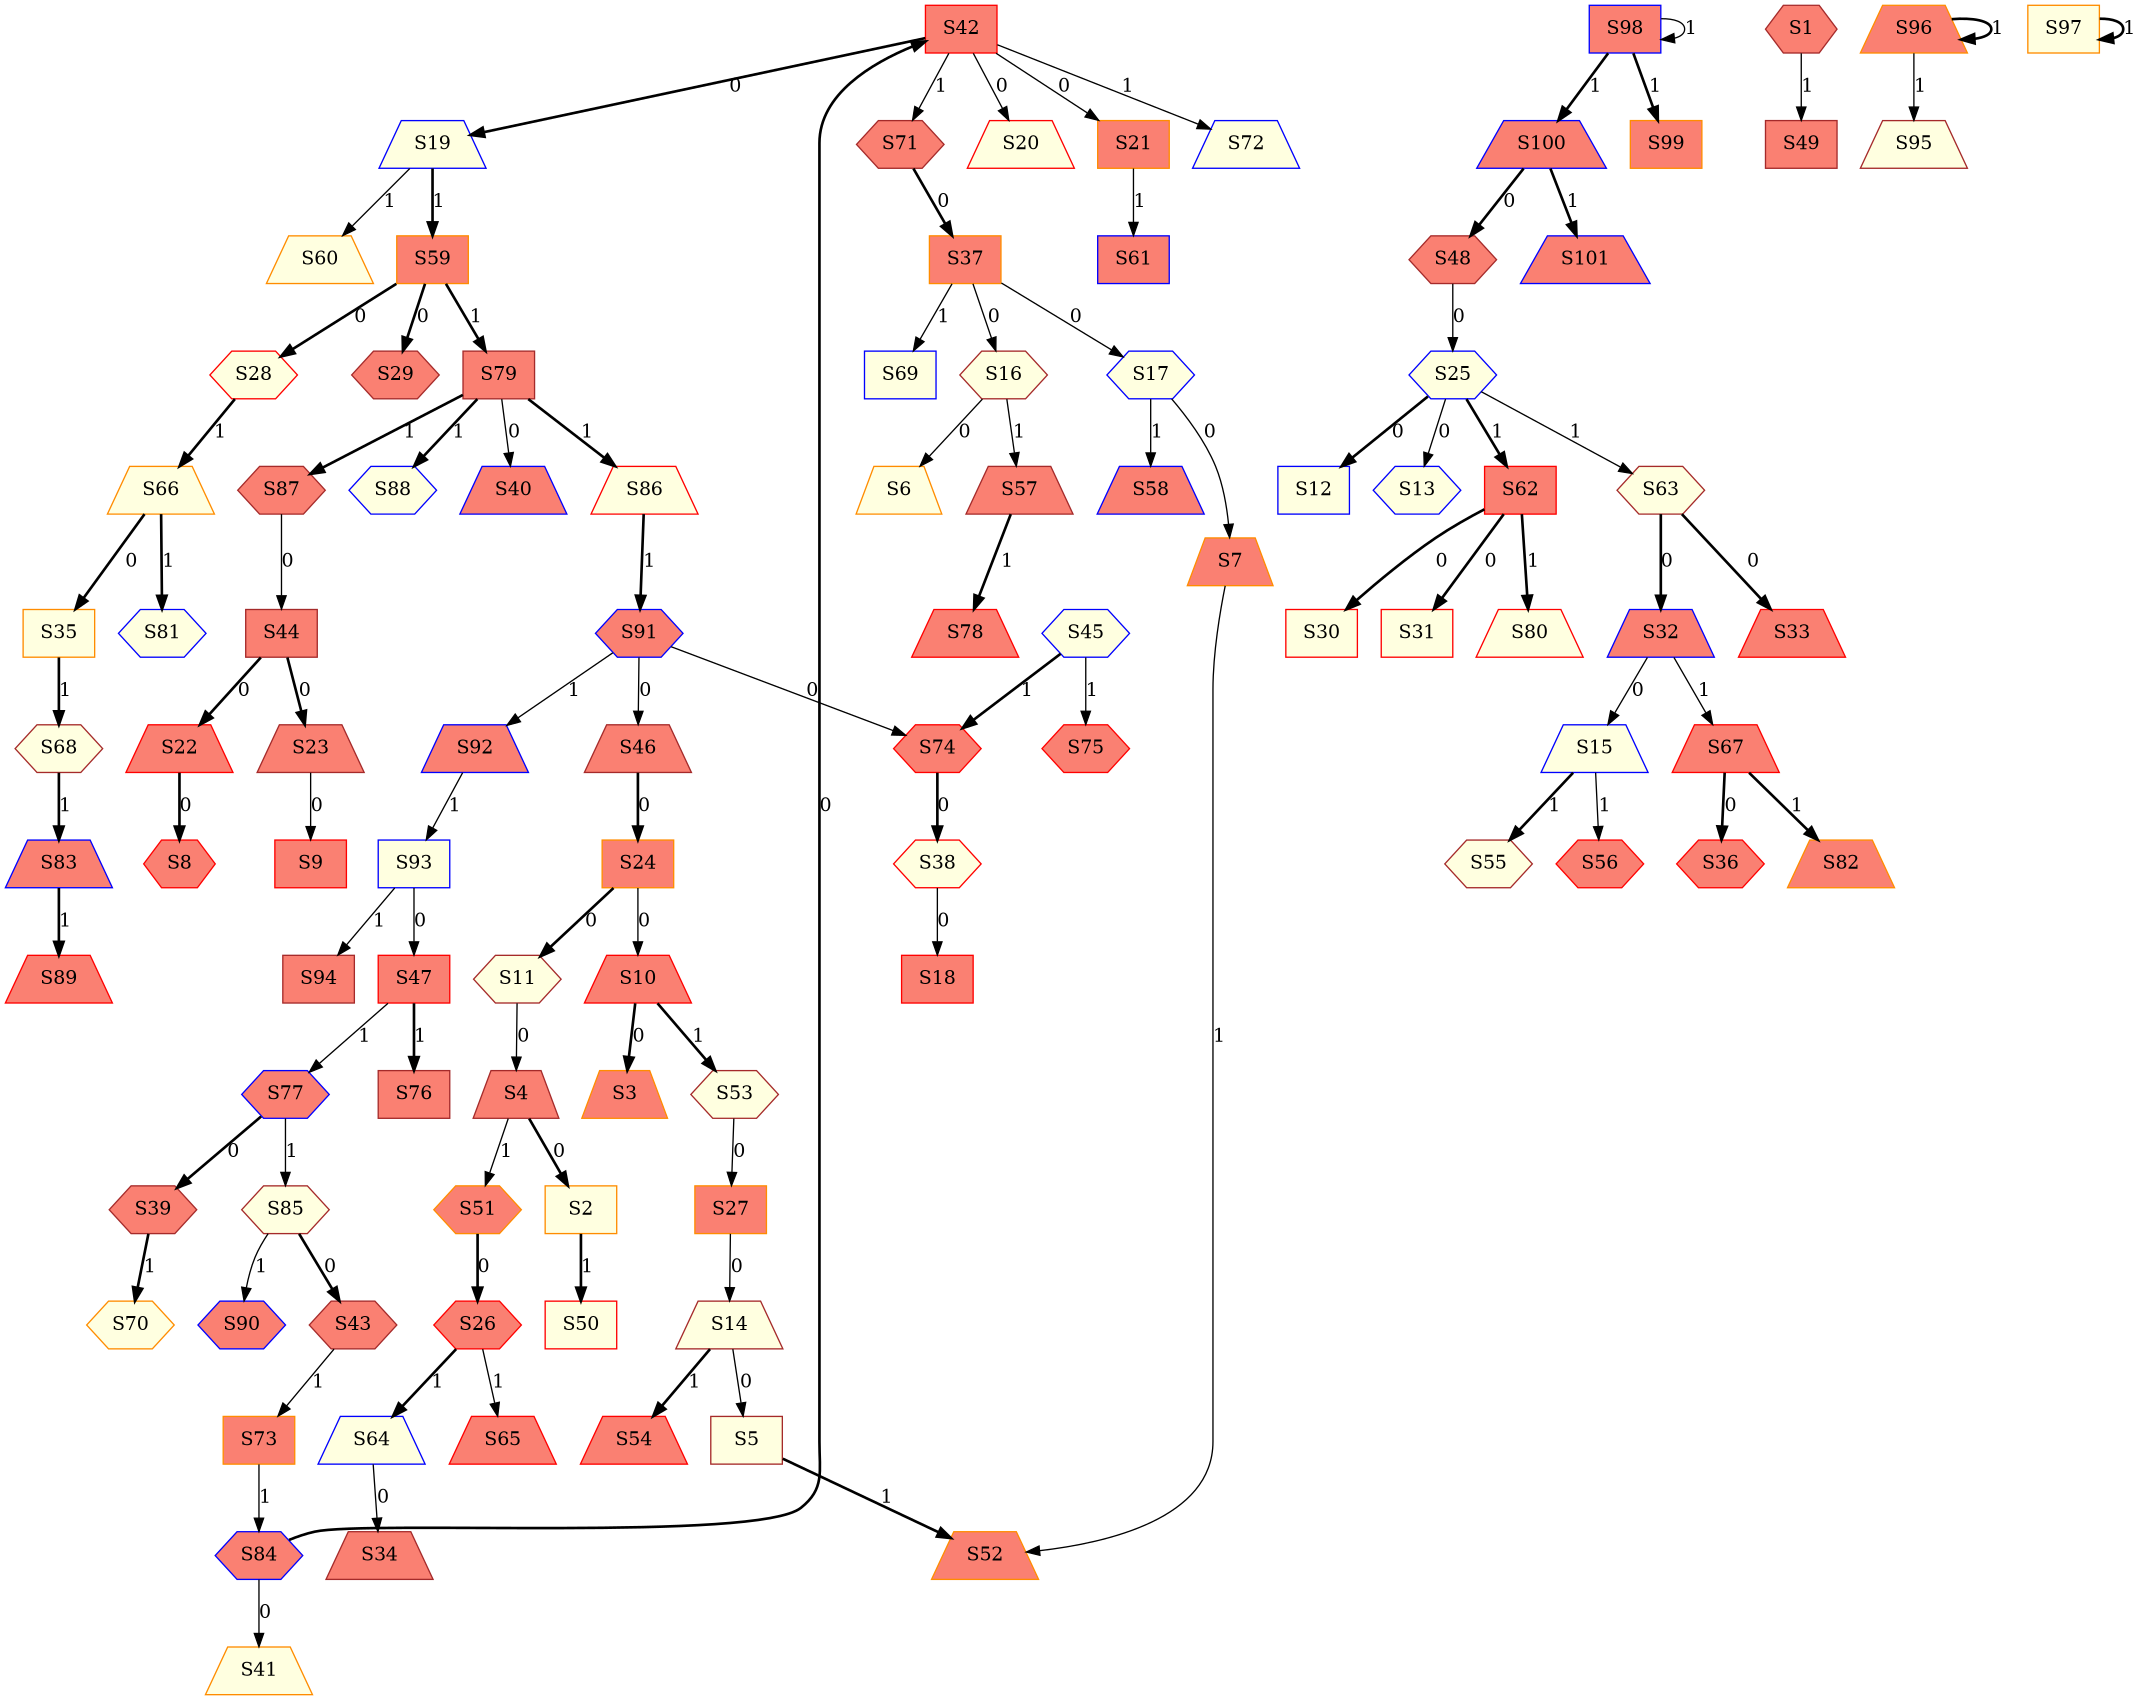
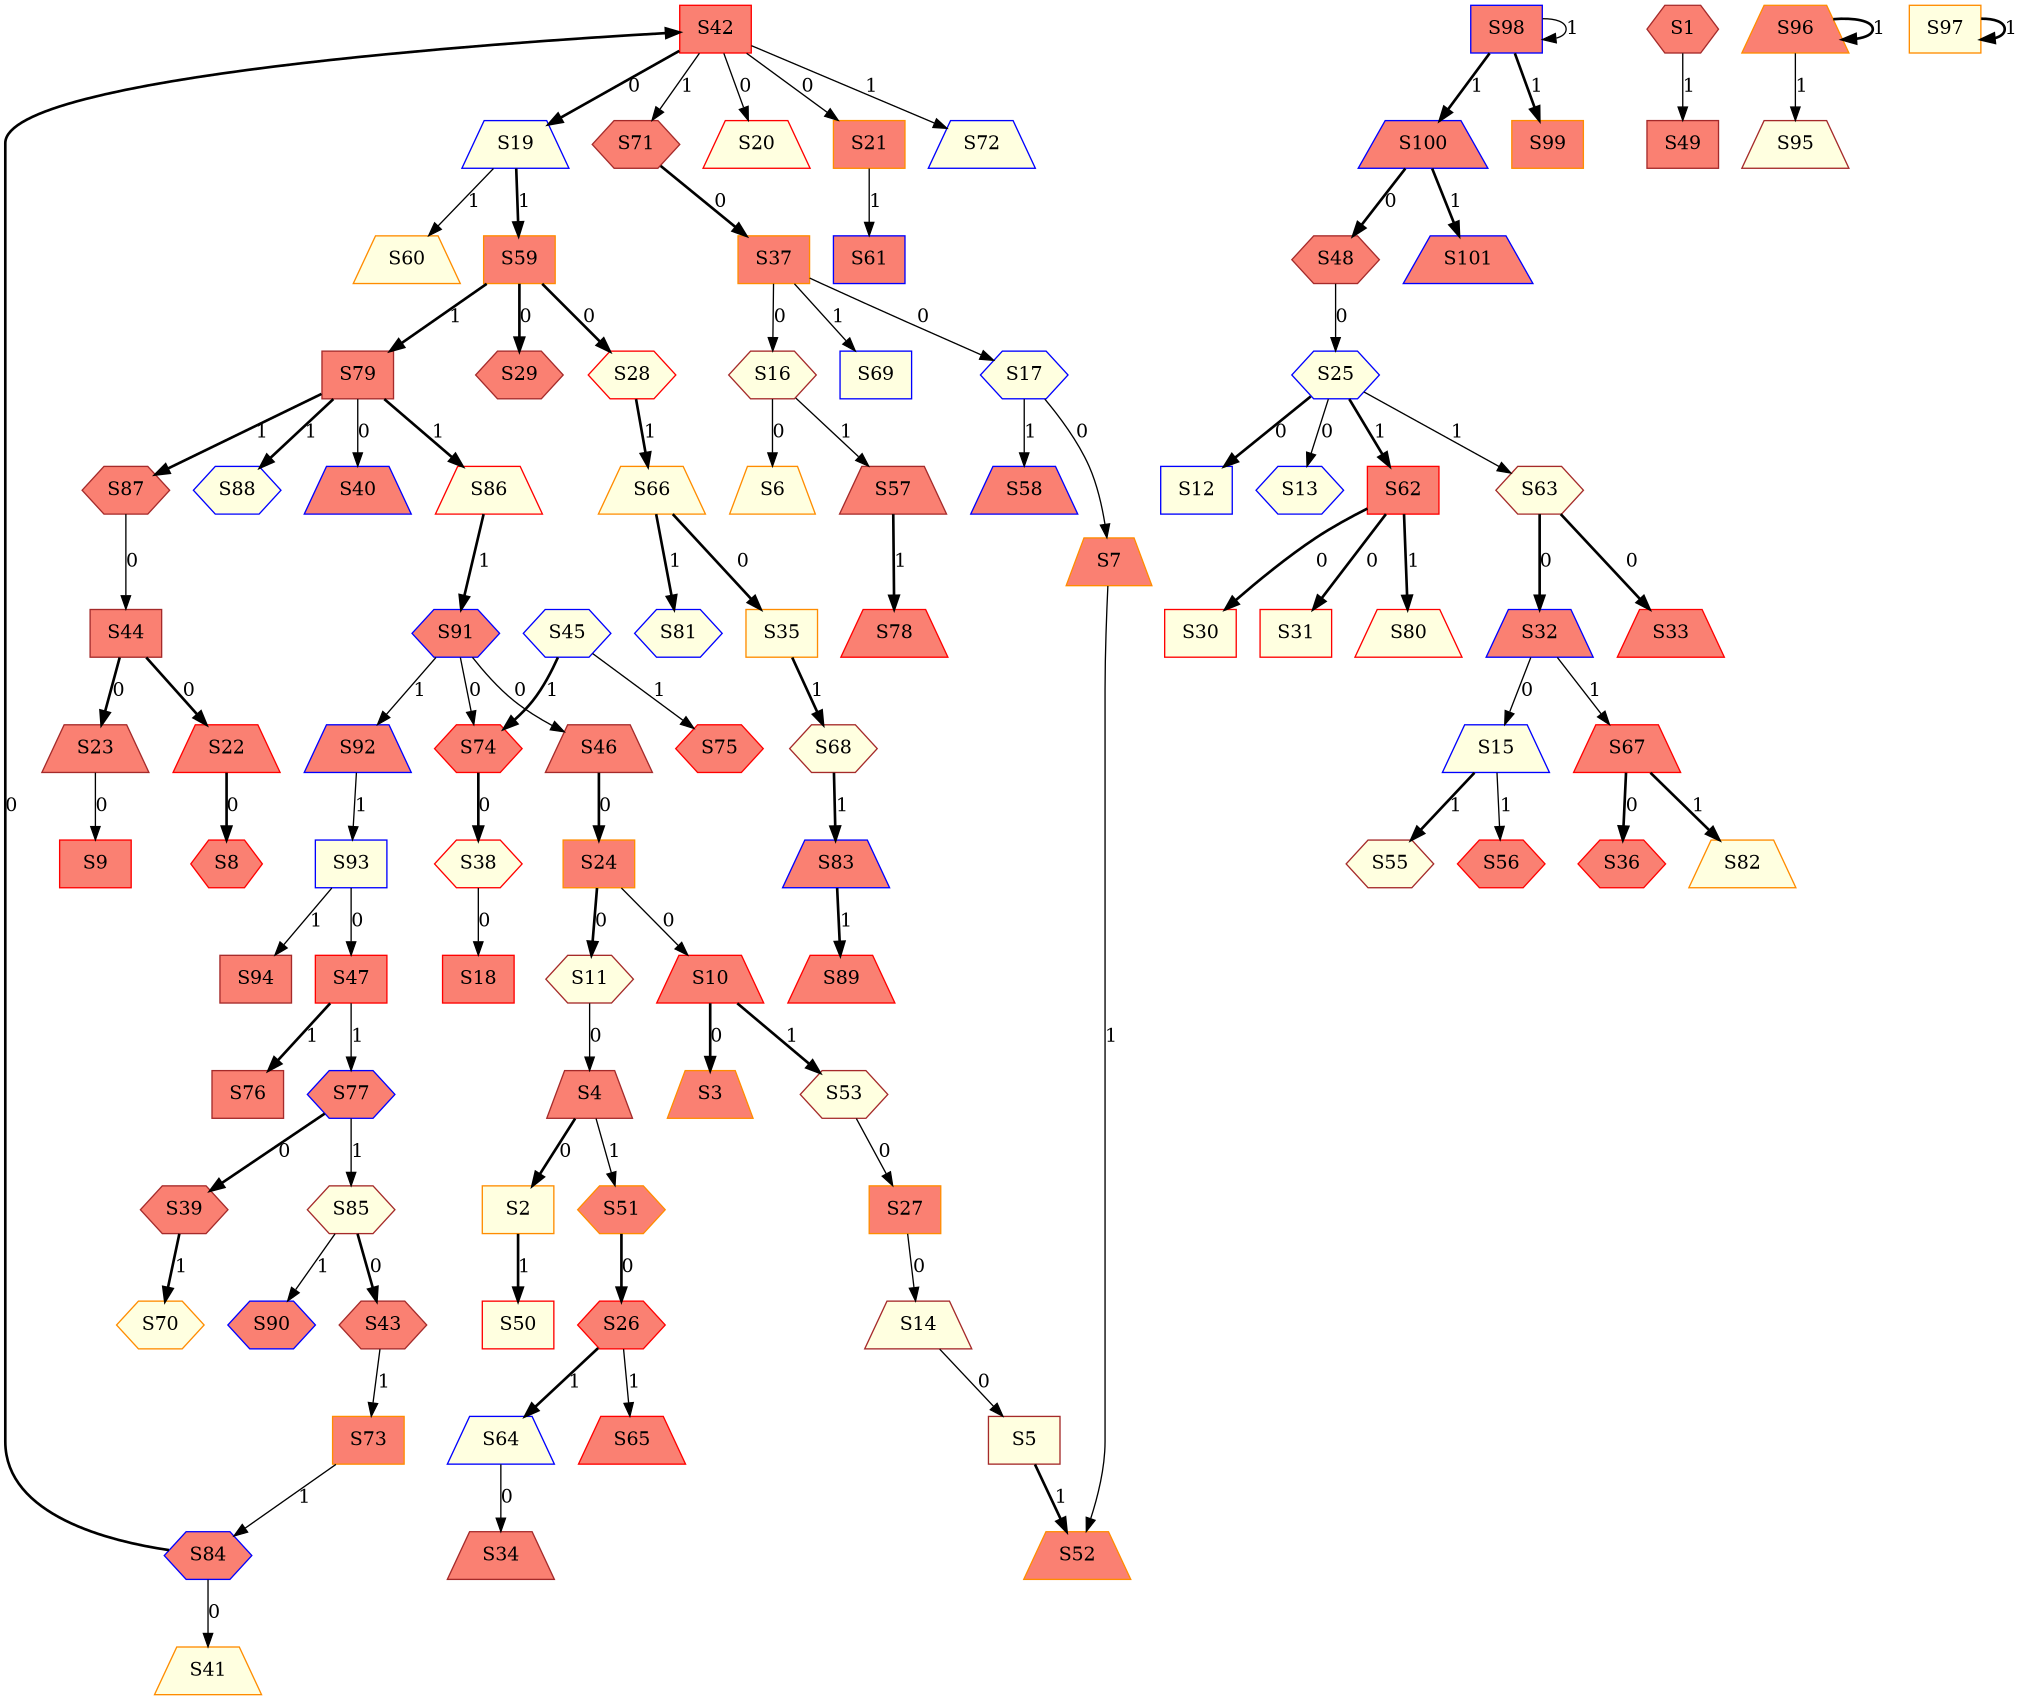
(1841, 864) -> (1742, 864)
(634, 1440) -> none
